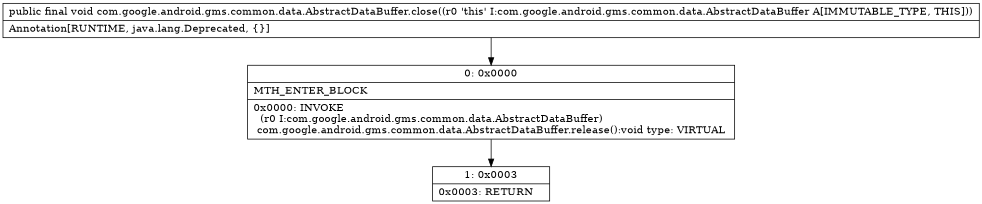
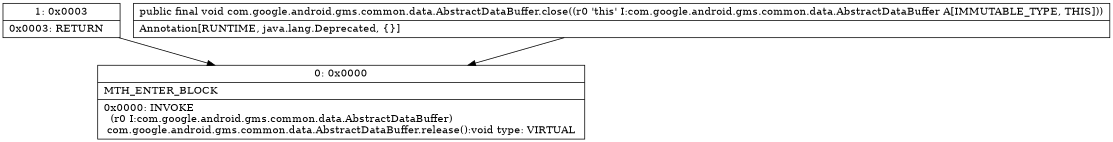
(491, 149) -> (163, 50)
